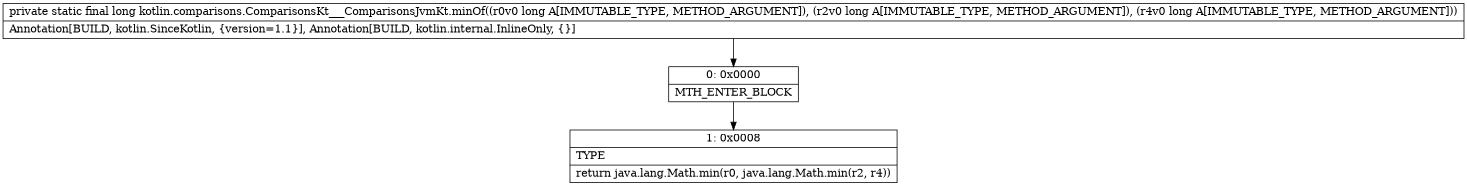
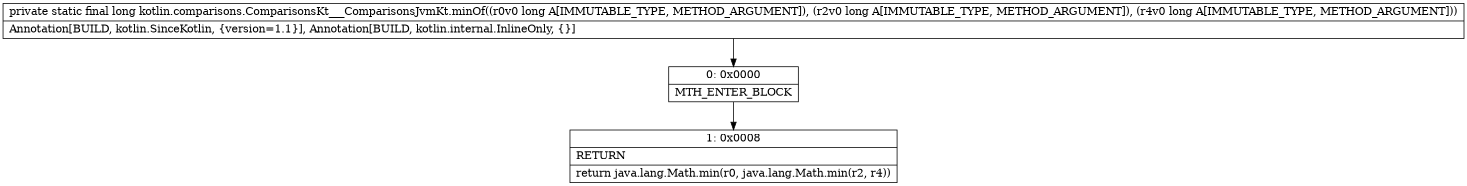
(591, 156) -> (601, 156)
